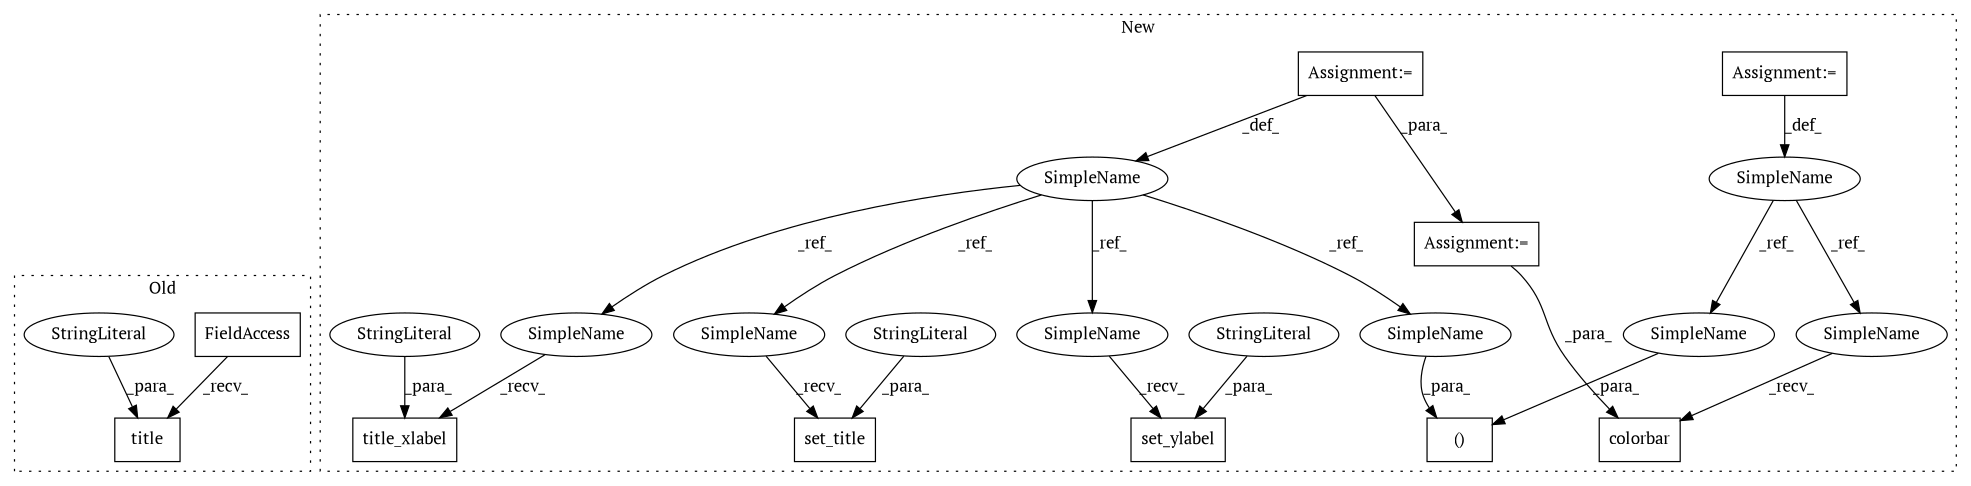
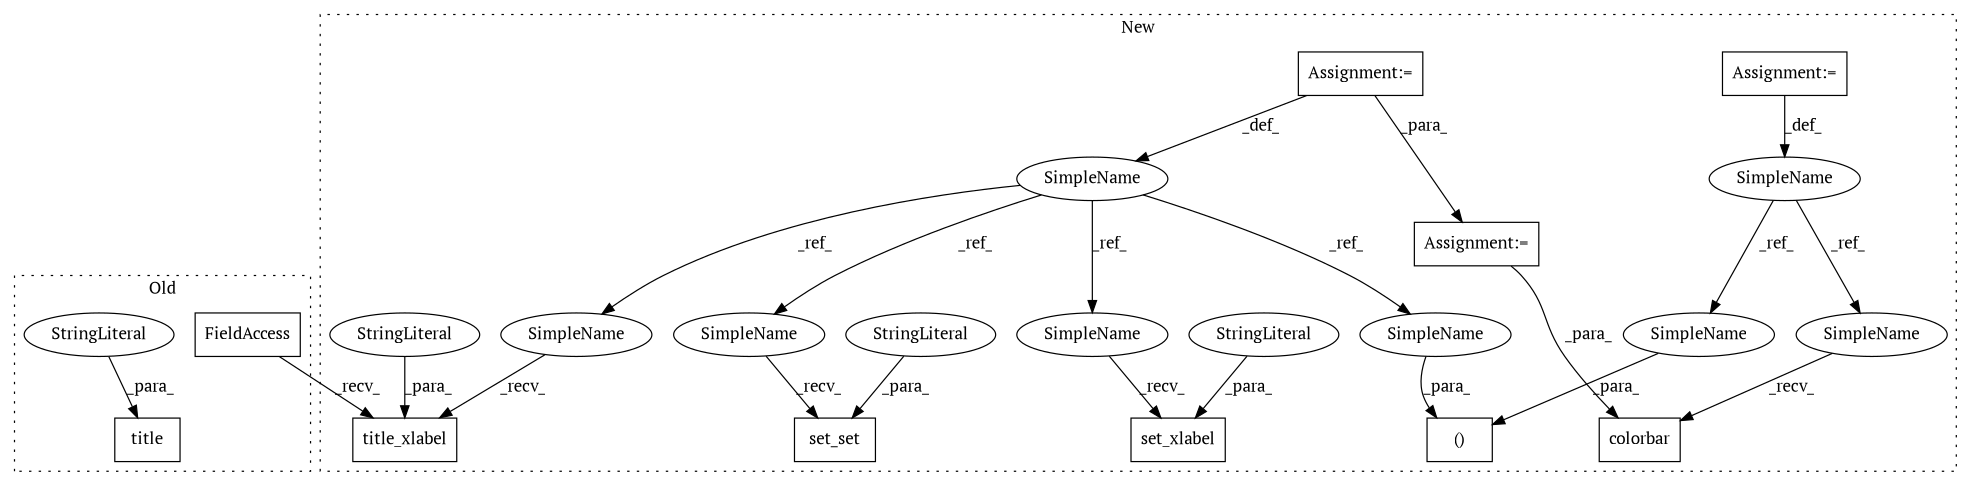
(202, 383) -> (329, 389)
(835, 440) -> (835, 440)
(1178, 440) -> (1178, 440)
